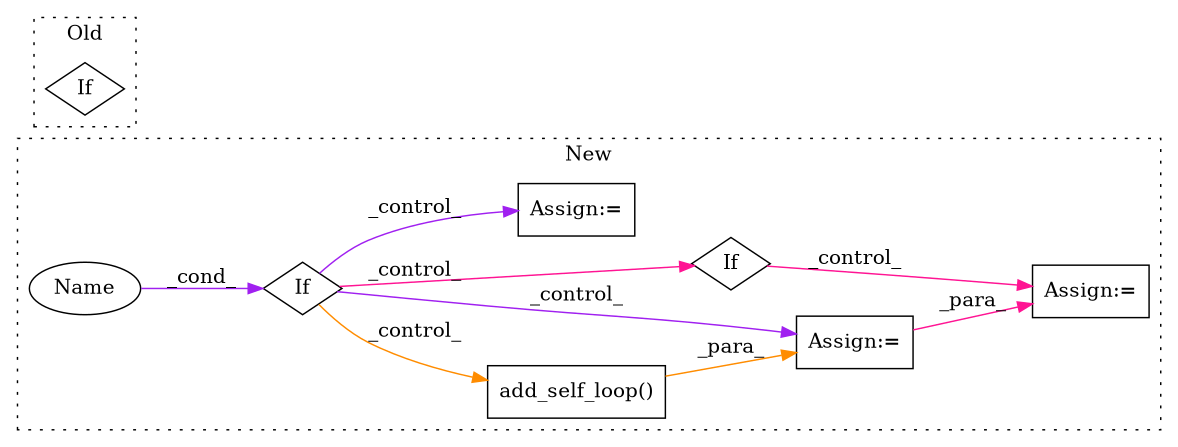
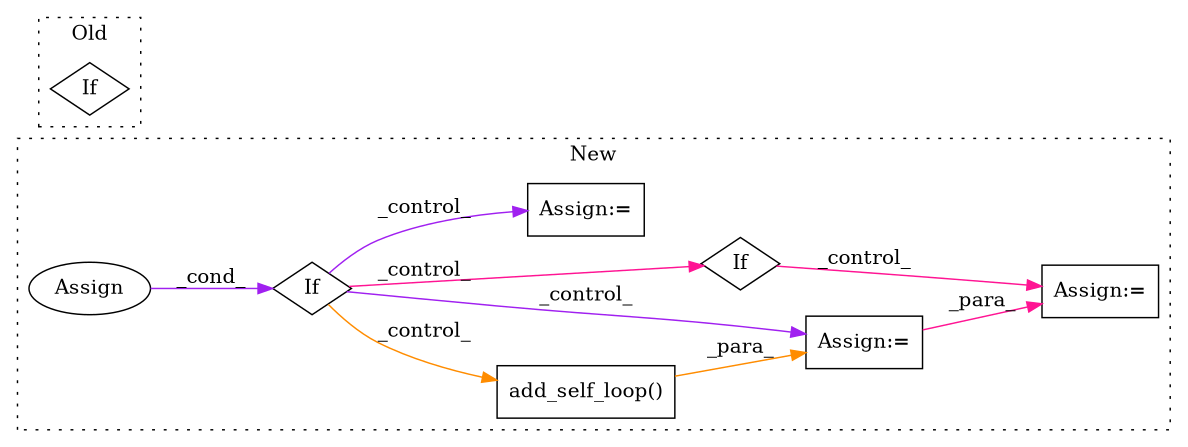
(85, 288) -> (90, 288)
